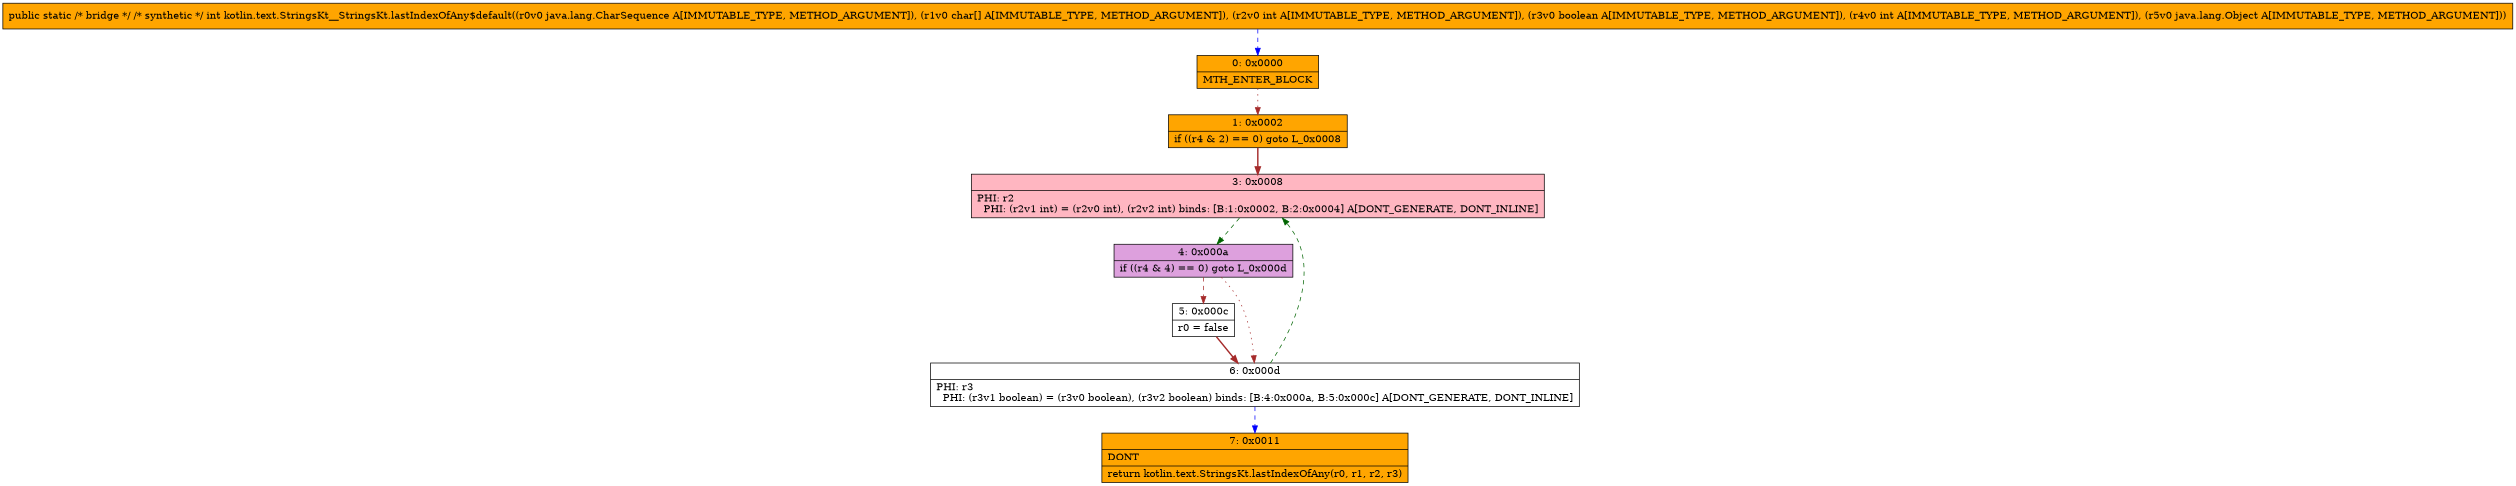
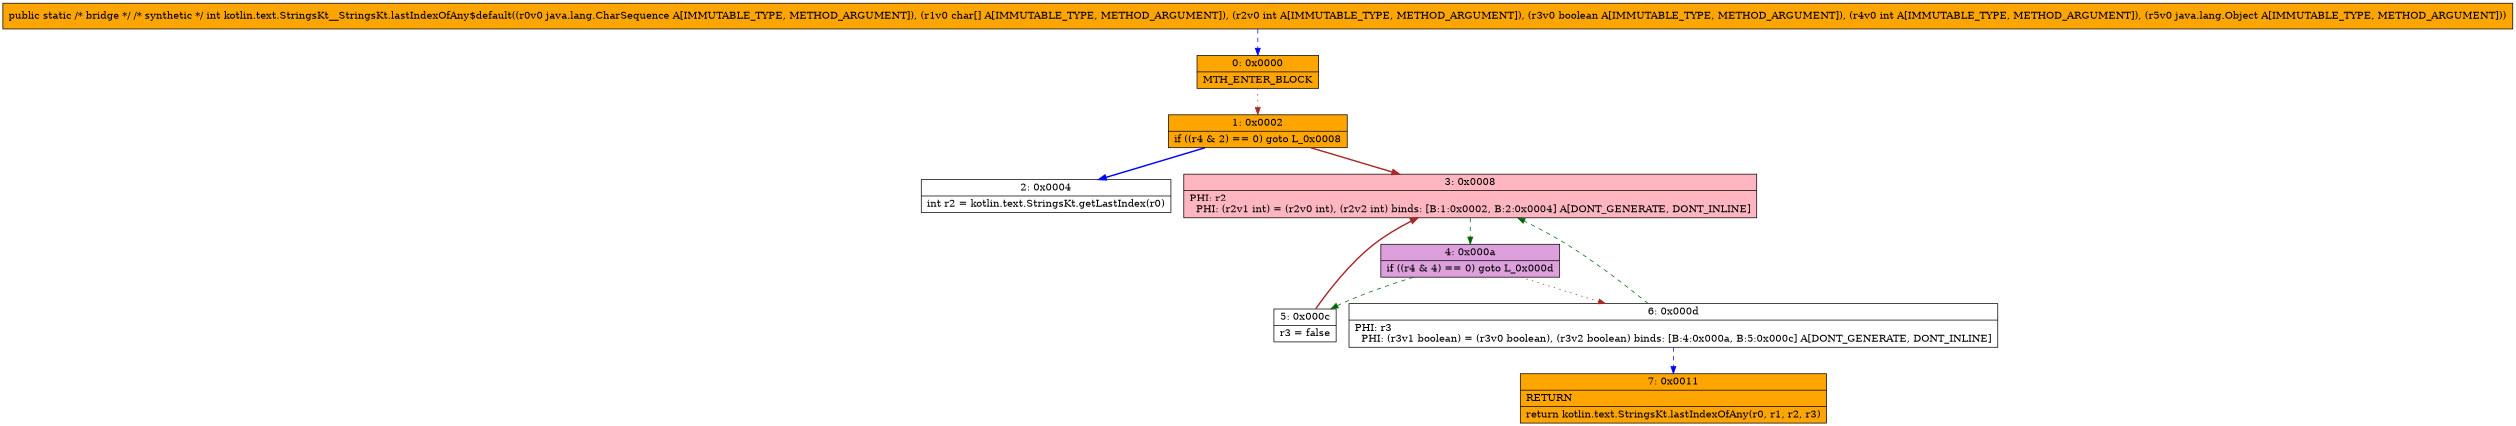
none -> (1046, 196)
(1203, 287) -> (1375, 290)
(1203, 328) -> (1305, 333)
(1225, 347) -> (1358, 259)
(1123, 457) -> (1549, 398)
